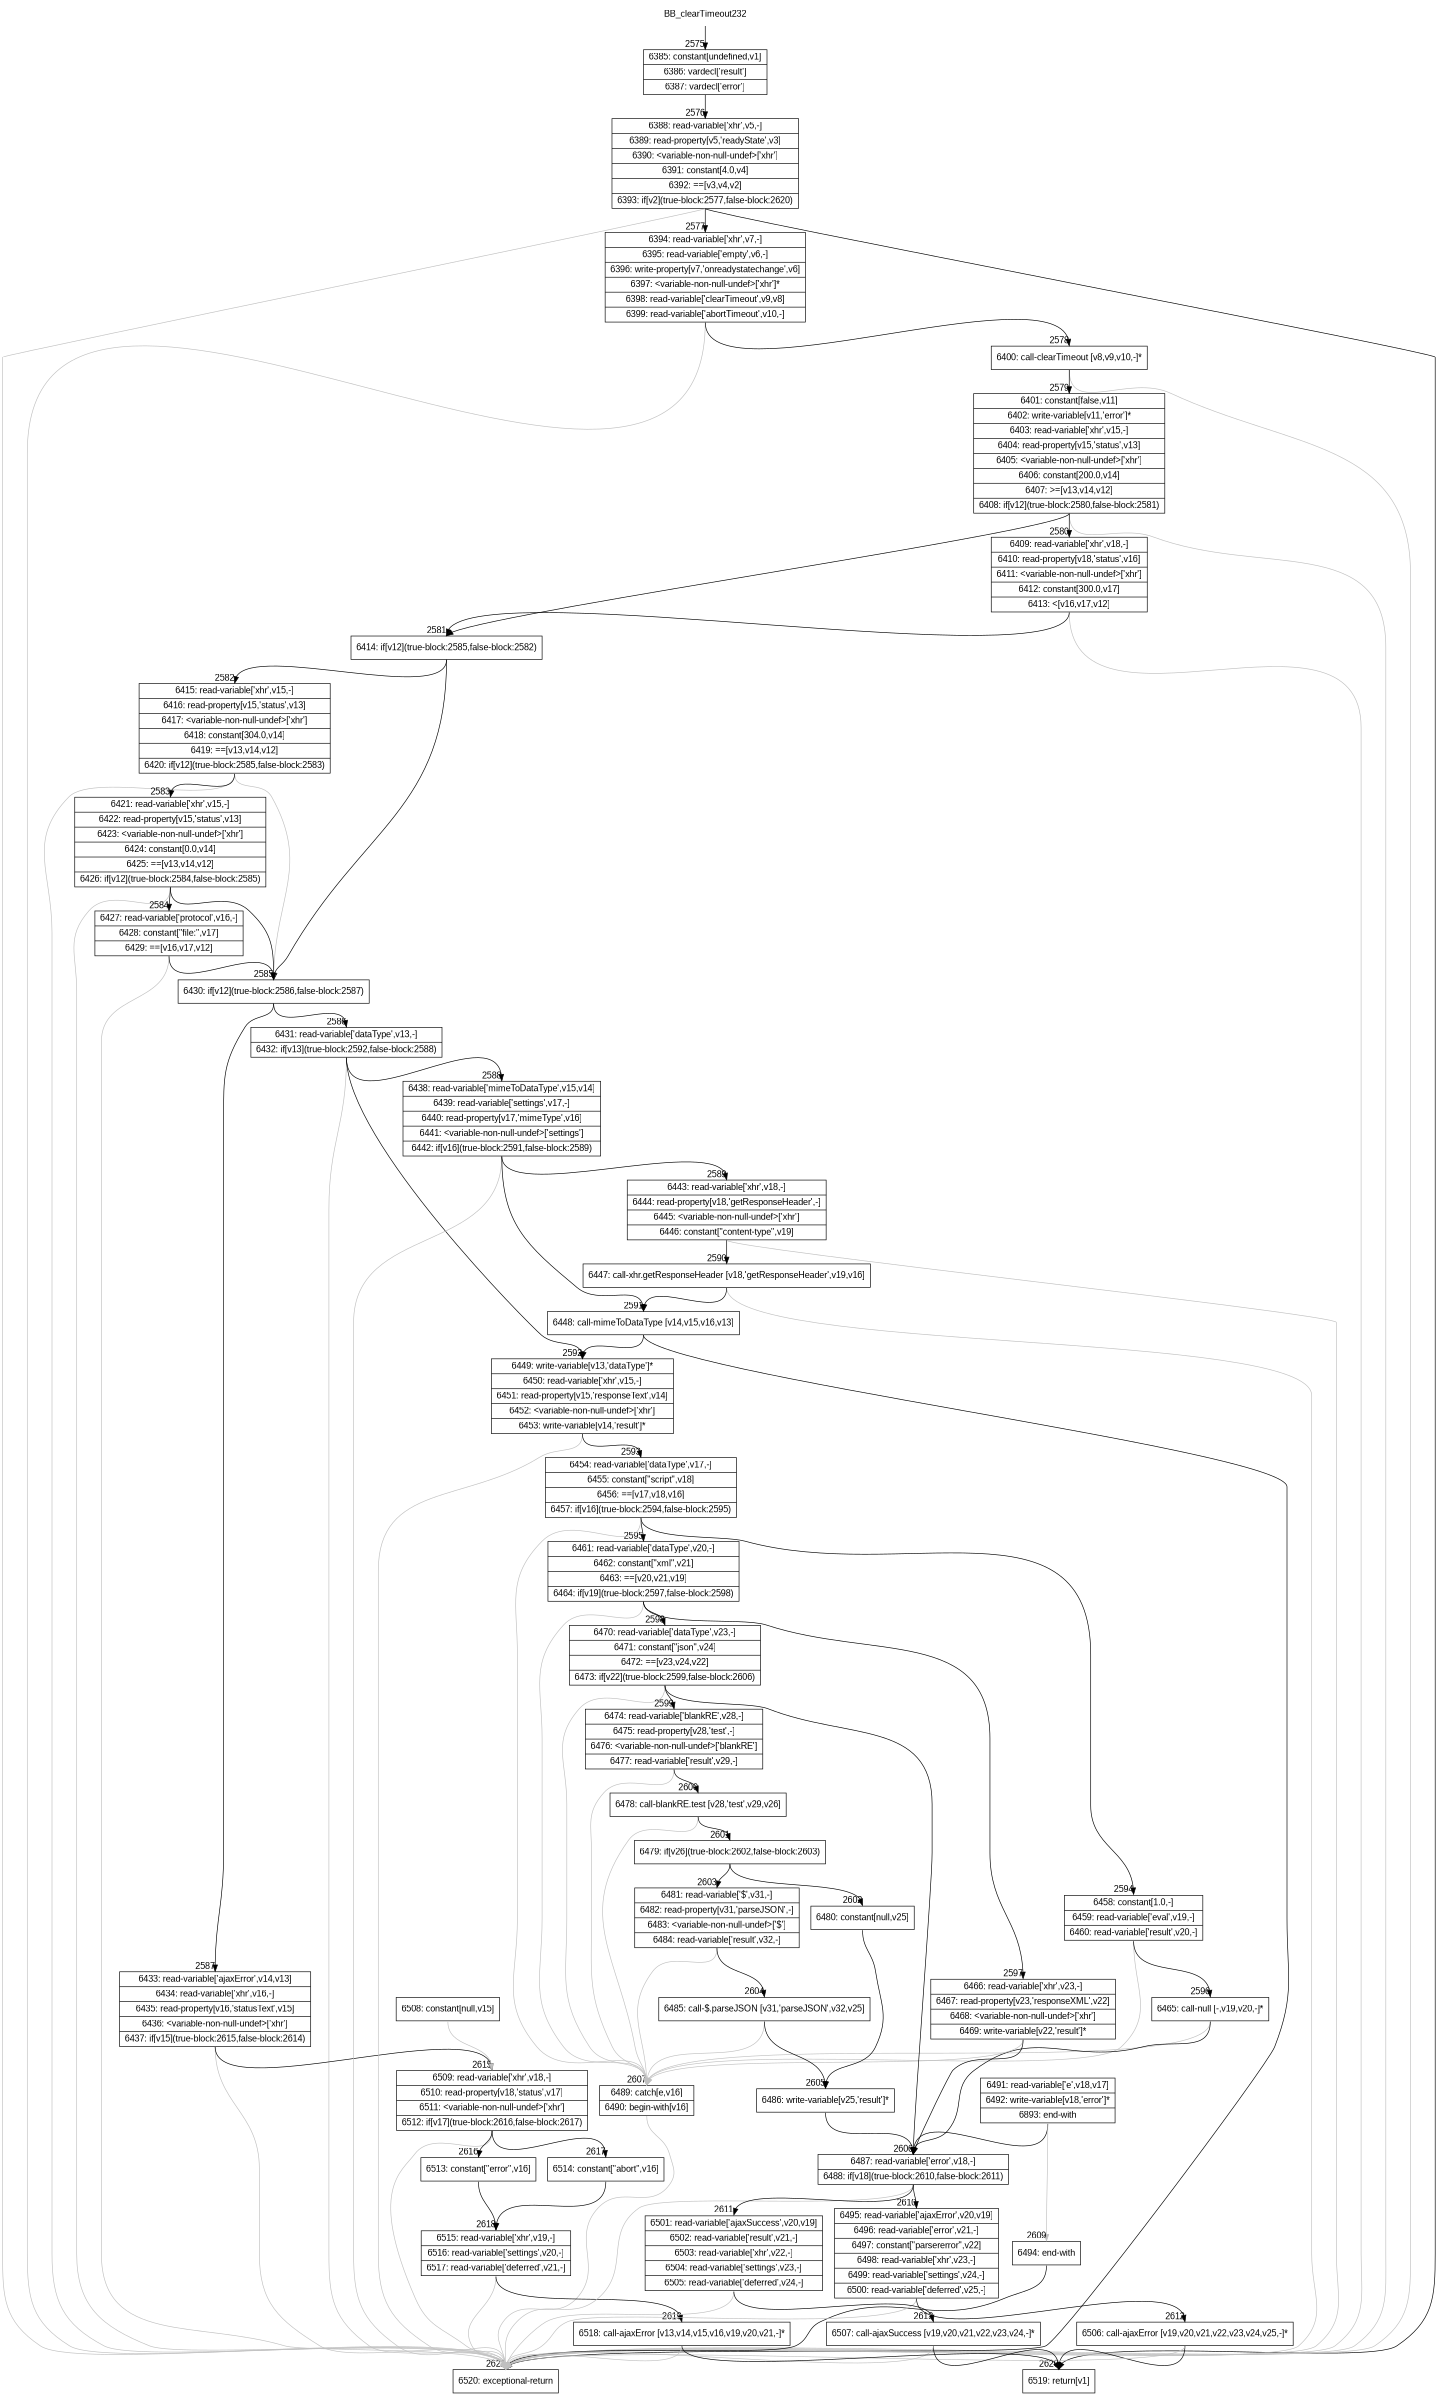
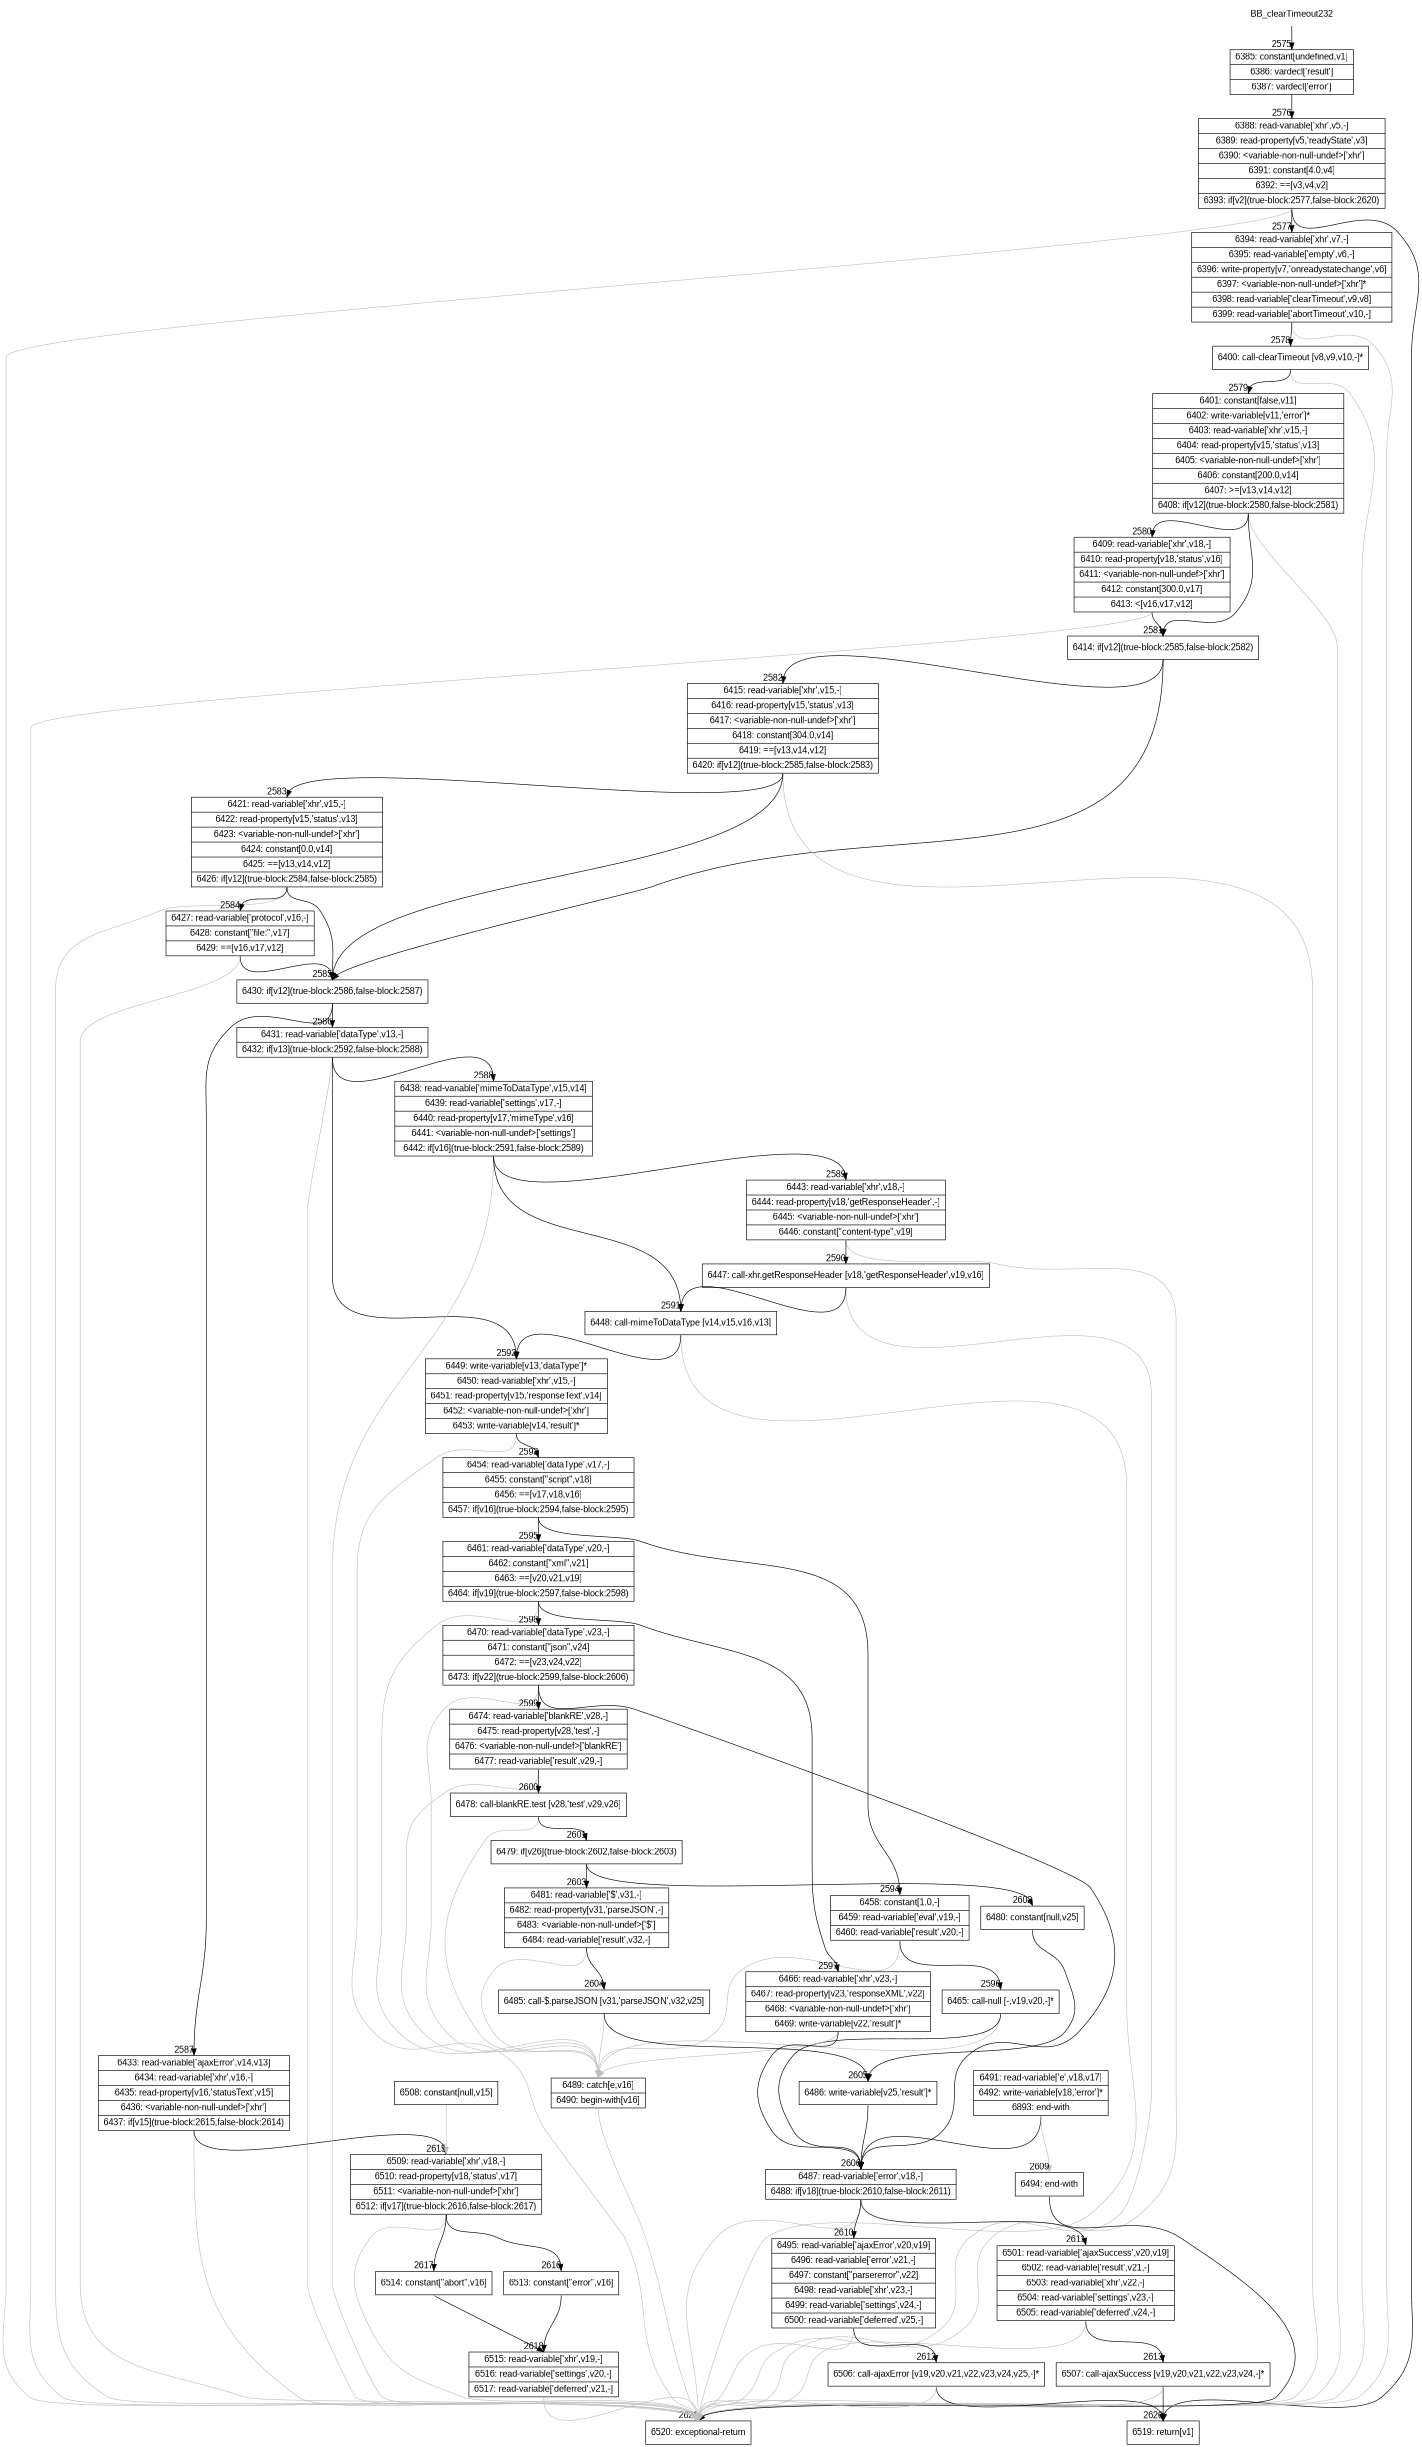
(290, 860) -> (561, 876)
(517, 1798) -> none
(1287, 1892) -> (1127, 1847)
(682, 2334) -> none
